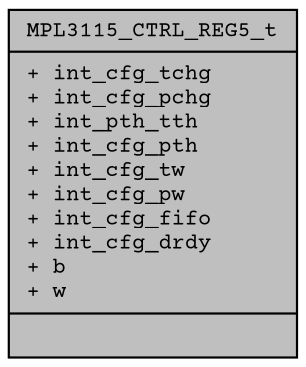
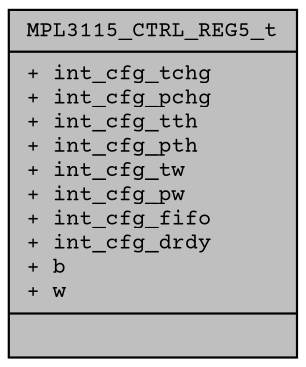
(113, 121) -> (113, 121)
